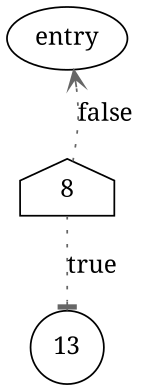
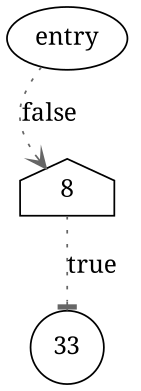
(78, 124) -> (20, 110)
(67, 347) -> (67, 347)
